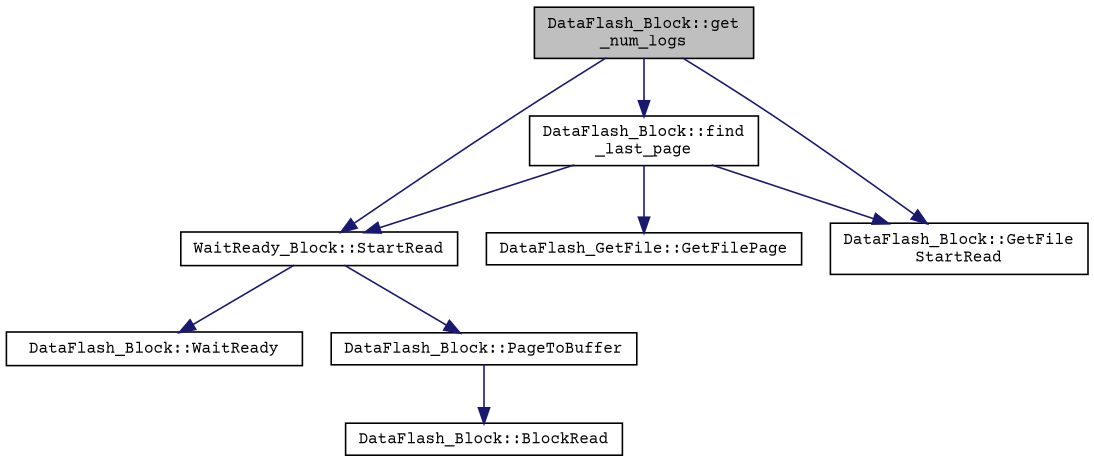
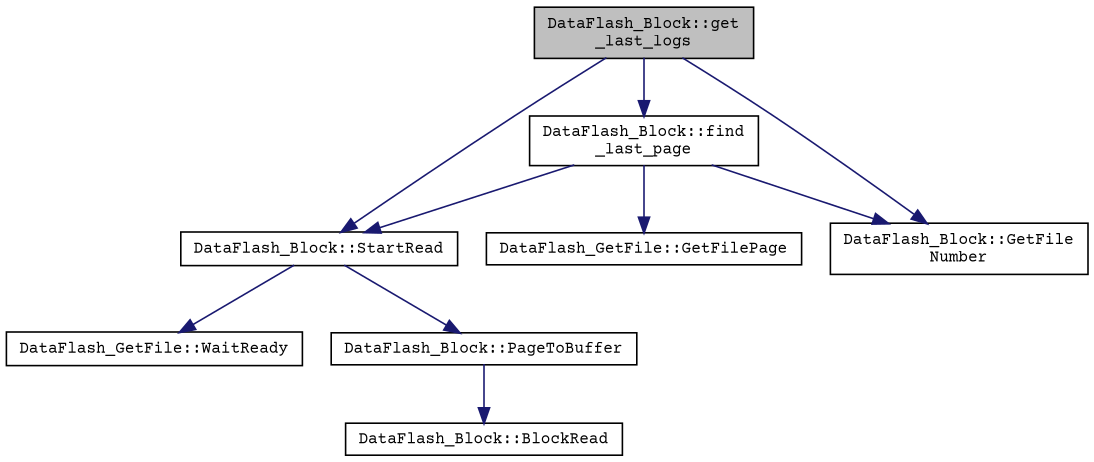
(644, 33) -> (644, 33)
(319, 249) -> (319, 249)
(959, 249) -> (959, 249)
(154, 349) -> (154, 349)
